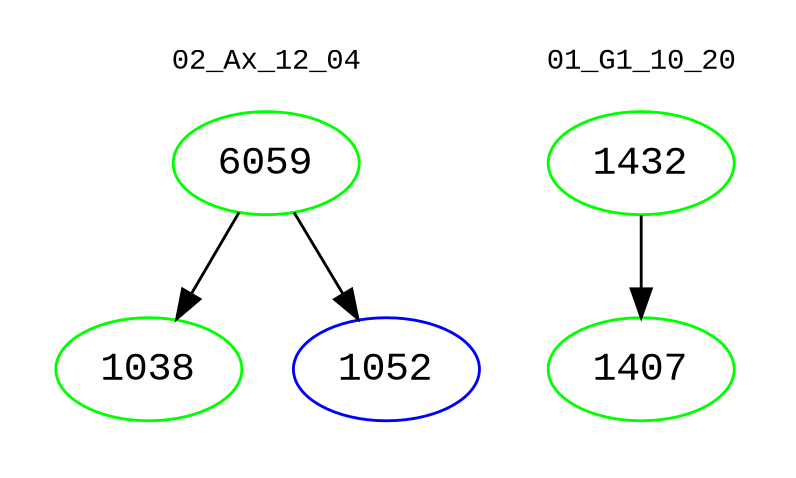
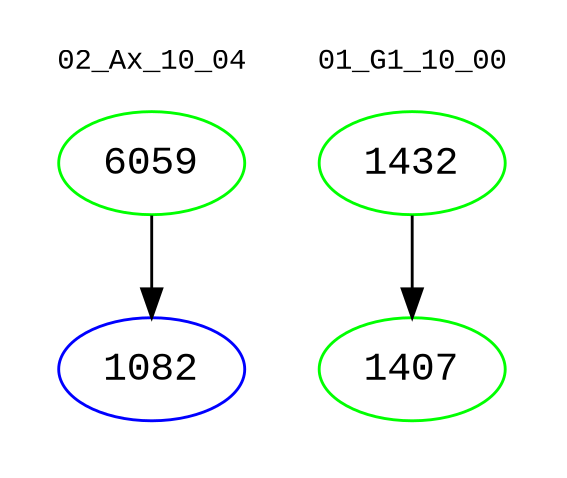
(268, 62) -> (153, 62)
(643, 62) -> (414, 62)
(149, 369) -> none
(386, 369) -> (152, 369)
